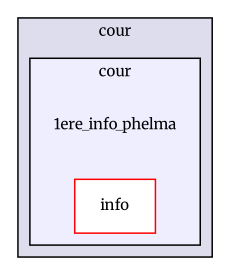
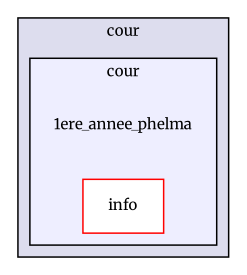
(115, 126) -> (123, 126)
